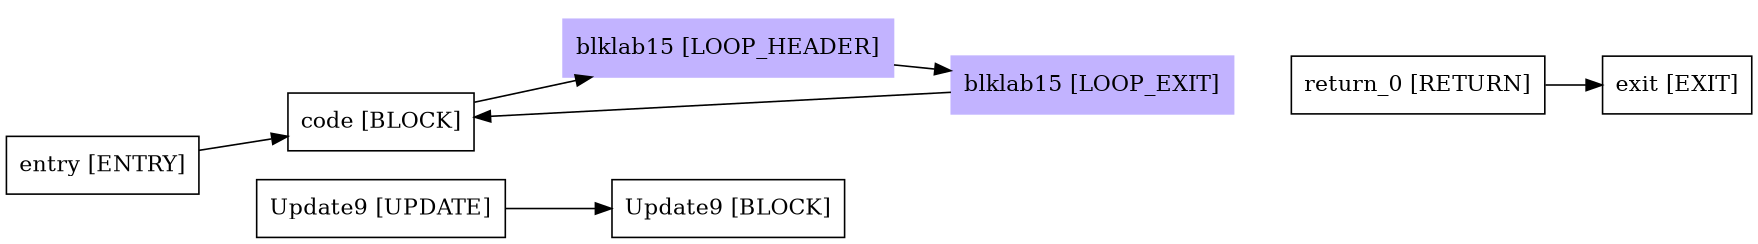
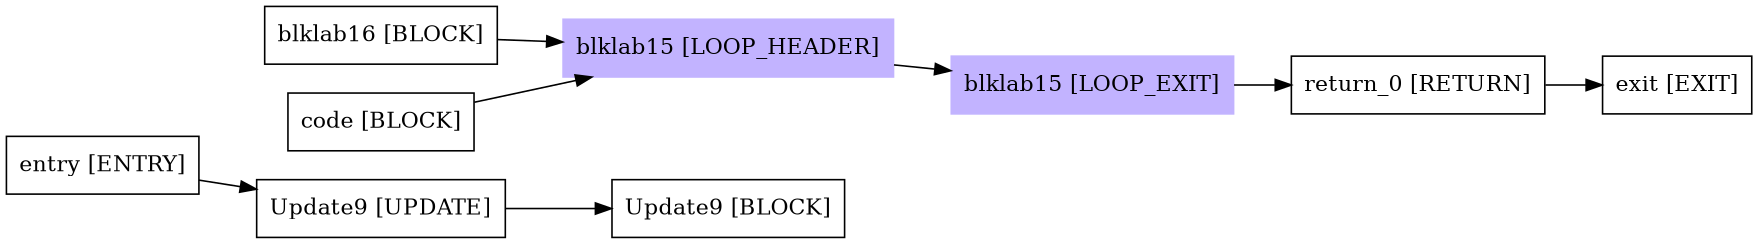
none -> (381, 35)
(721, 104) -> (1254, 85)
(235, 145) -> (220, 183)
